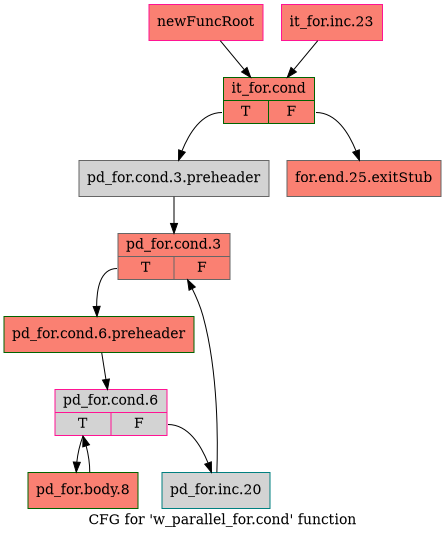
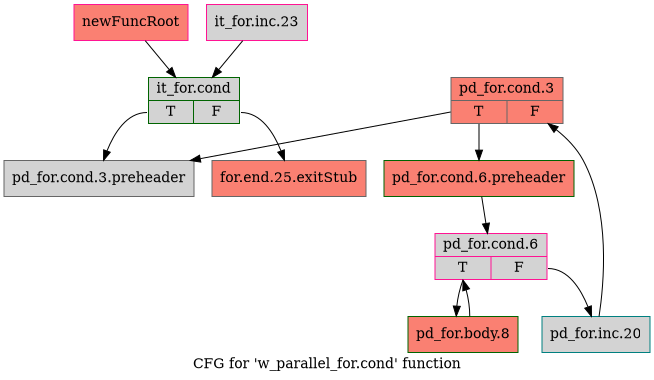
(332, 22) -> (257, 22)
(269, 100) -> (194, 100)
(174, 210) -> (326, 135)
